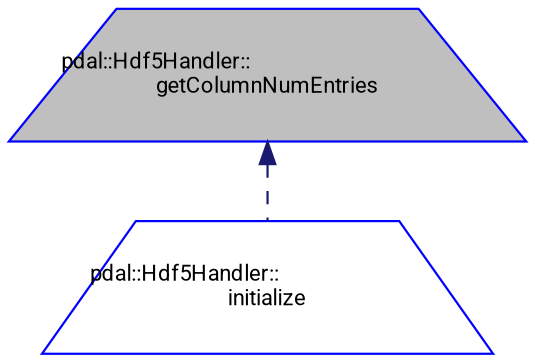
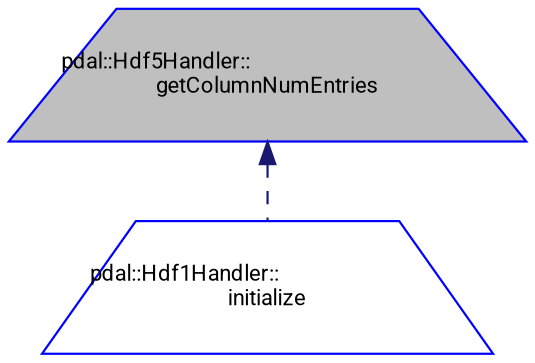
(268, 287) -> (268, 287)
